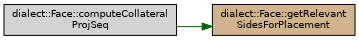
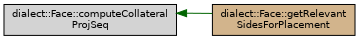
(189, 27) -> (199, 13)
